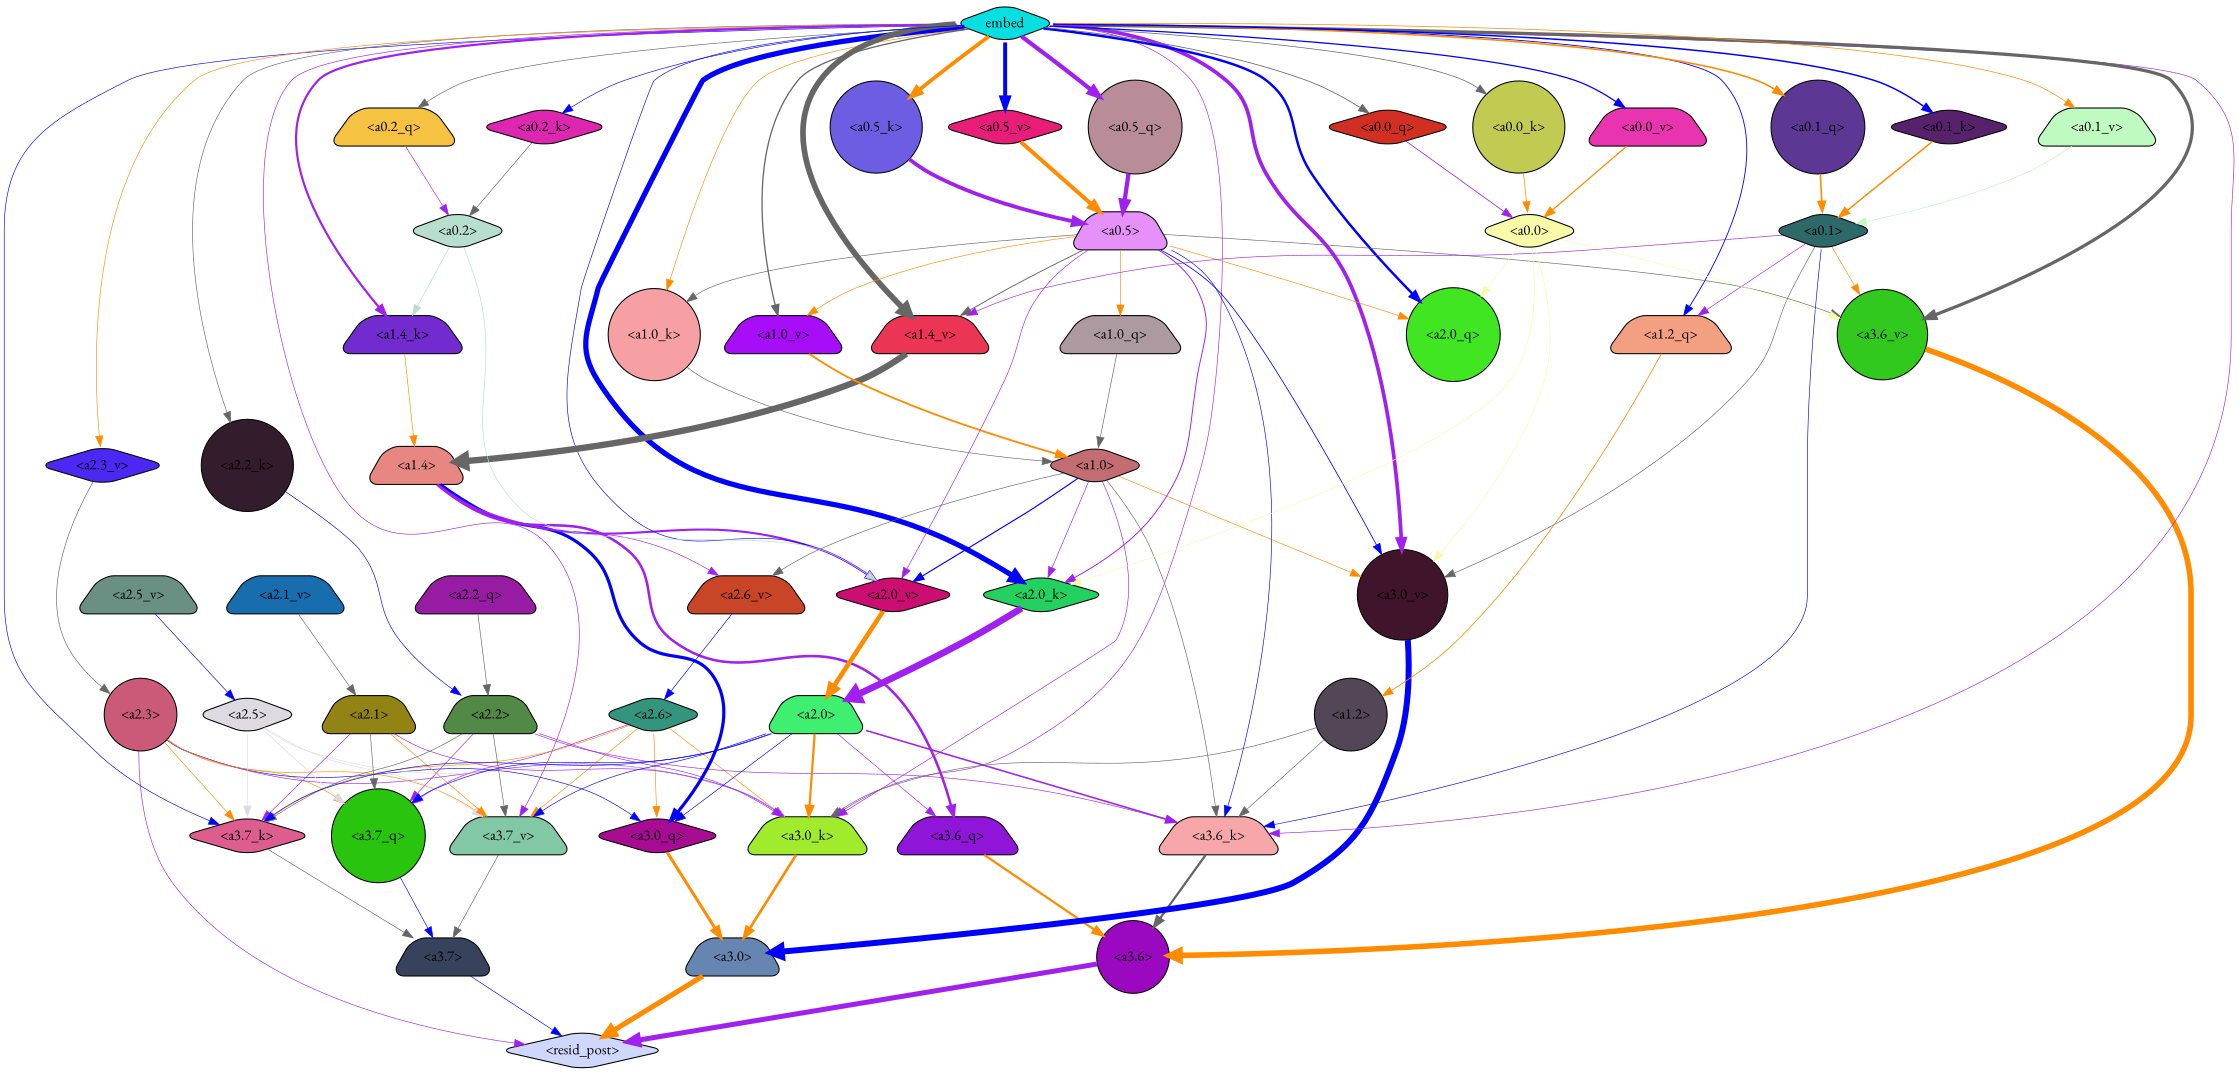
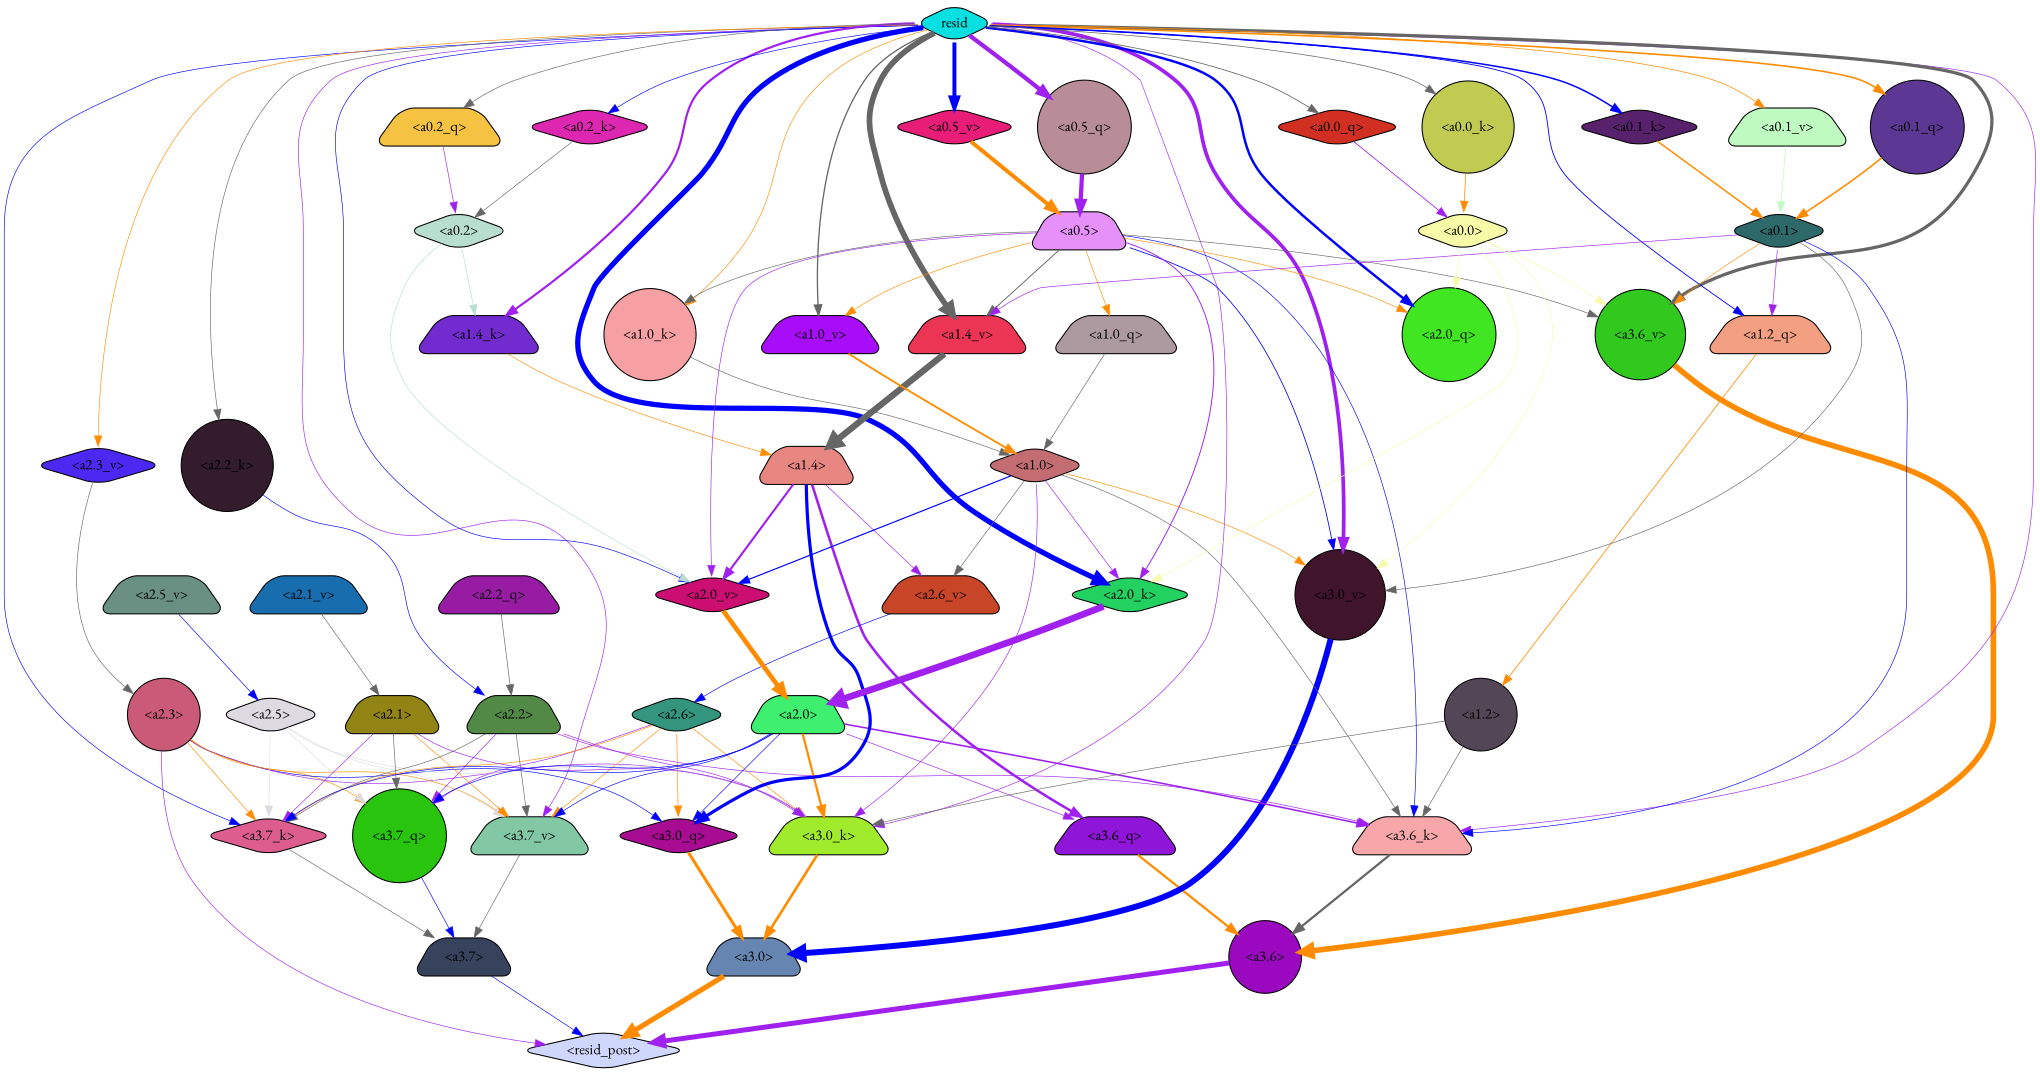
(1005, 23) -> (954, 23)
(876, 127) -> none
(1648, 127) -> none
